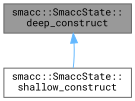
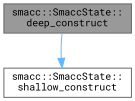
(74, 56) -> (61, 46)
